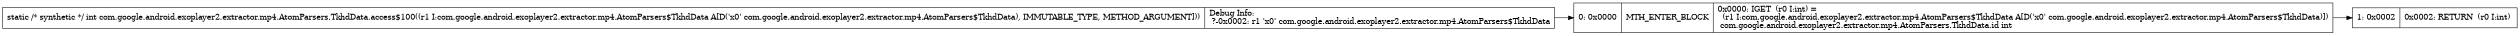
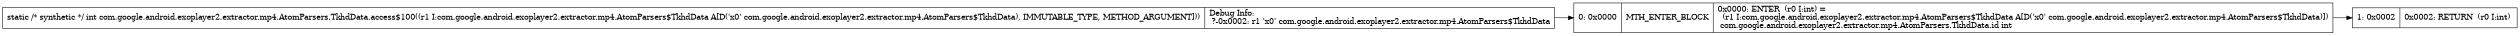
(1769, 9) -> (1773, 9)
